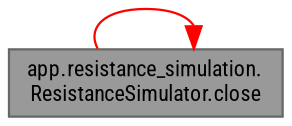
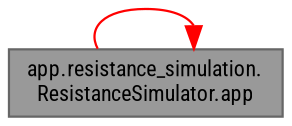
(146, 83) -> (146, 83)
